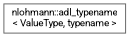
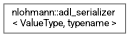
(65, 18) -> (65, 18)
